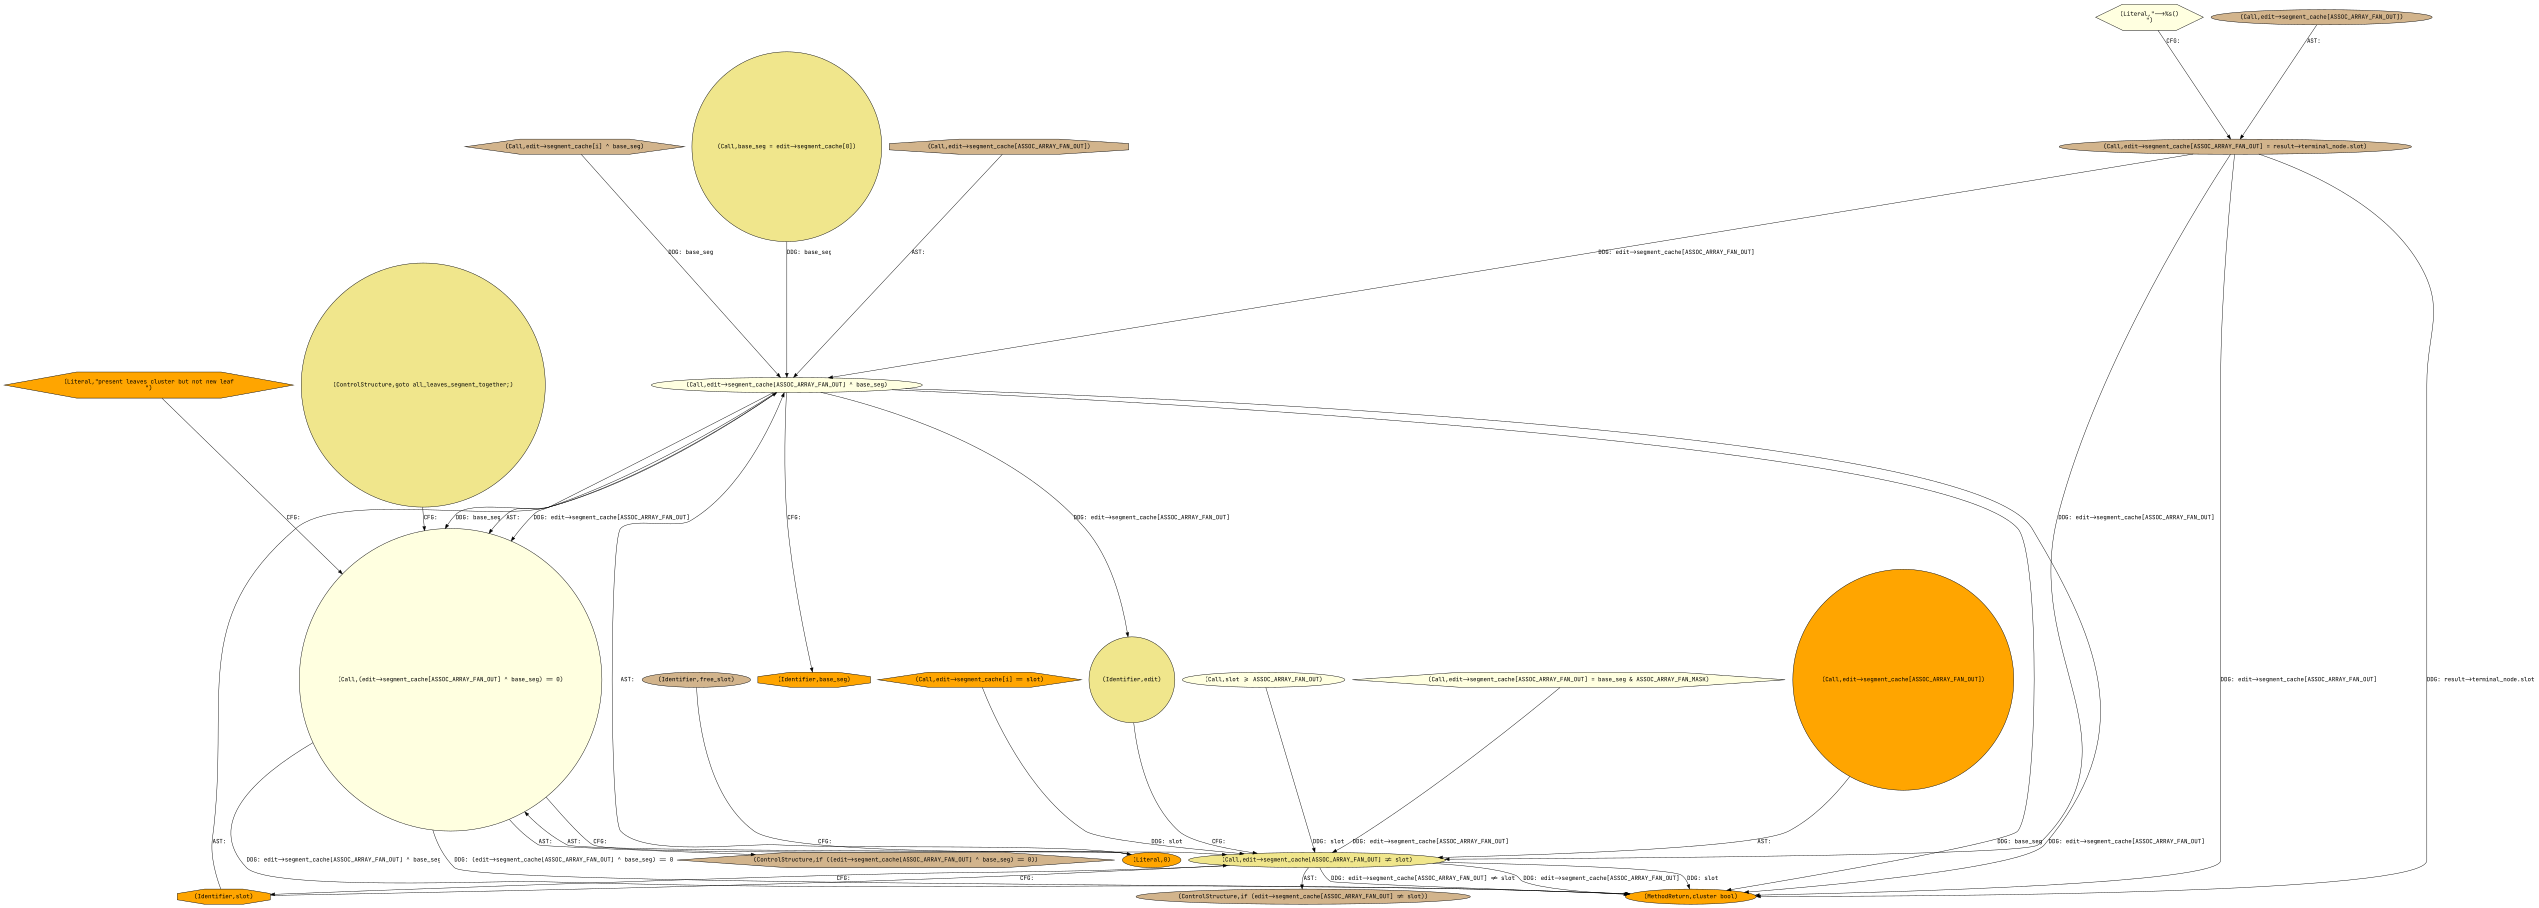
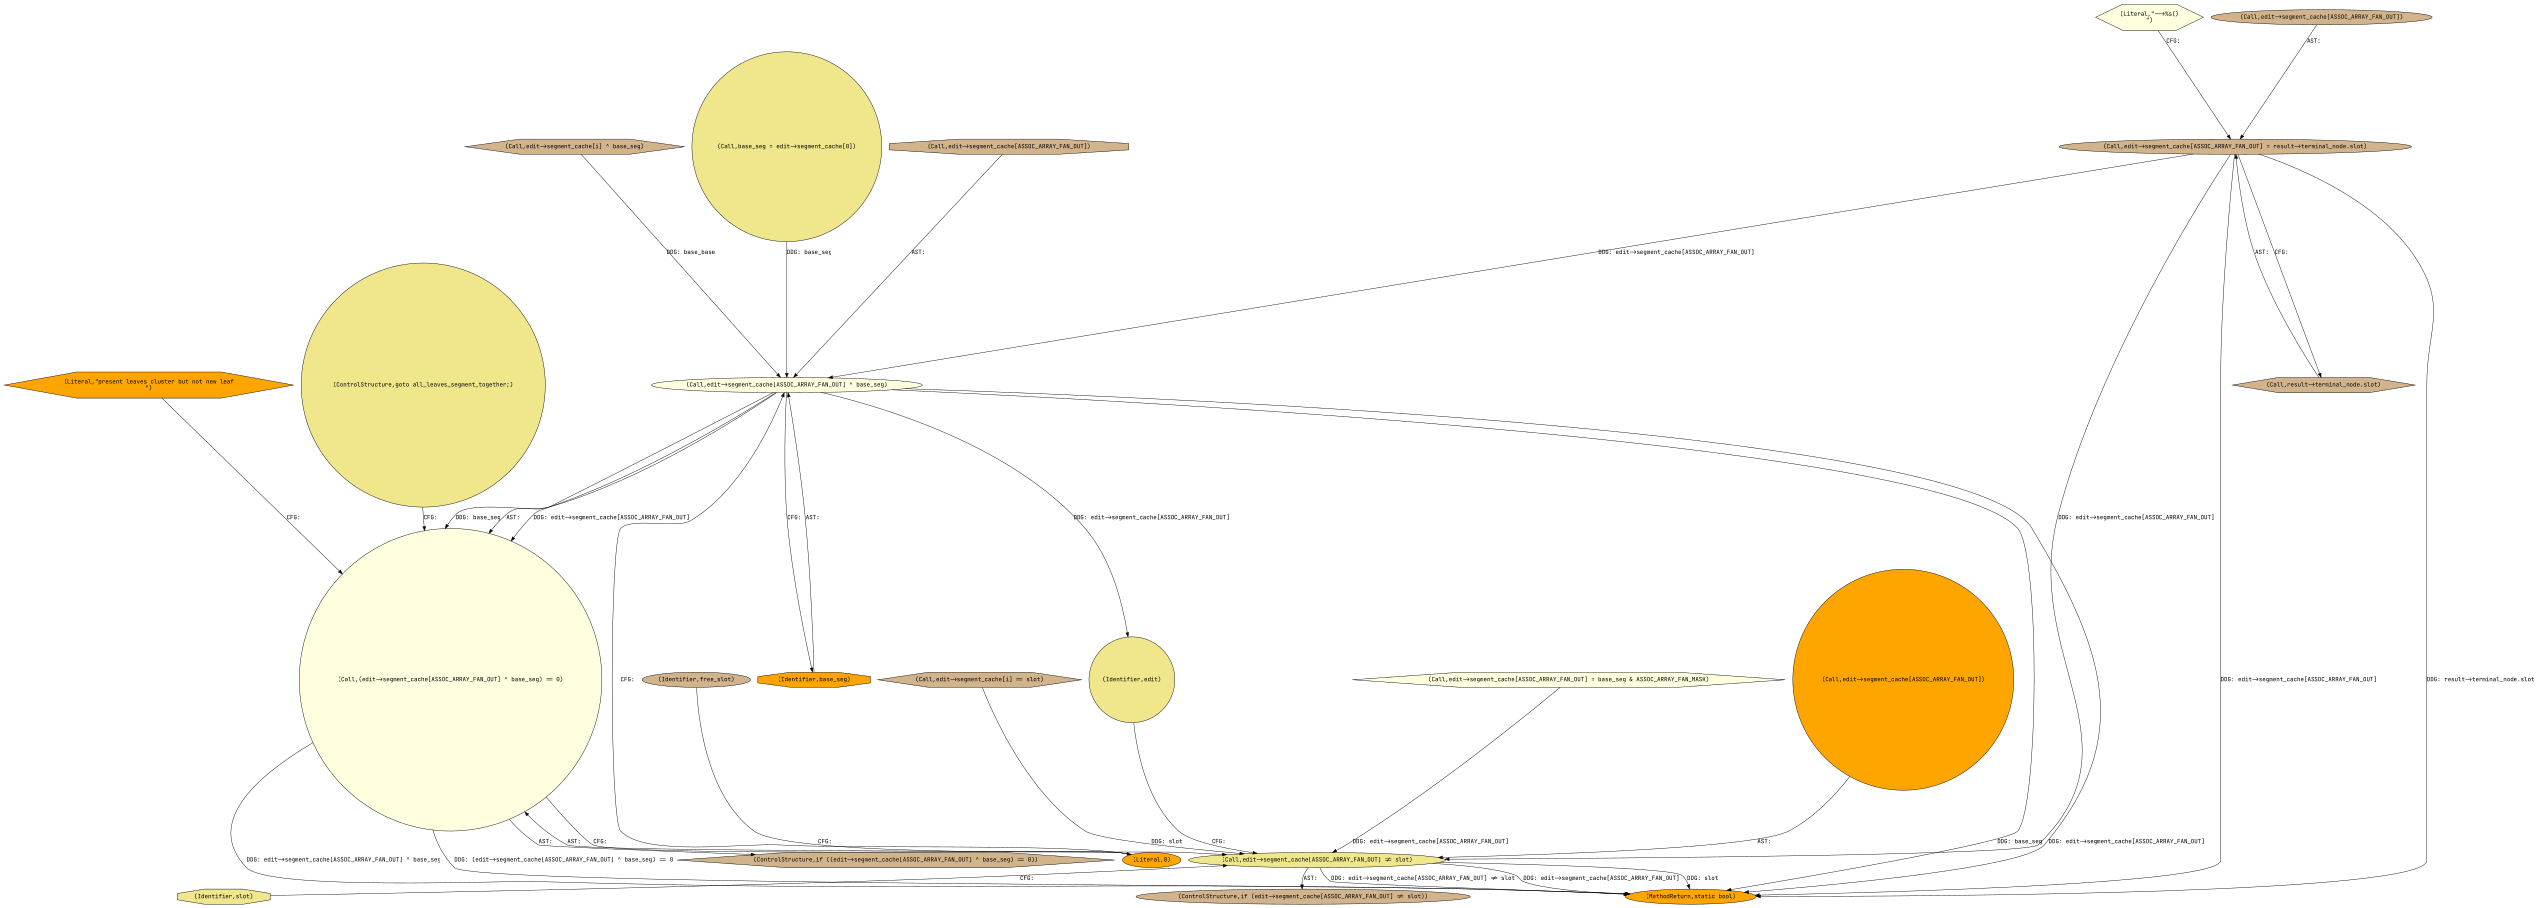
(691, 252) -> (691, 252)
none -> (2324, 385)
(354, 511) -> (807, 534)
(629, 680) -> (629, 680)
(980, 680) -> (980, 680)
(1264, 680) -> none
(752, 878) -> none
(224, 897) -> (224, 897)
(1691, 897) -> (1691, 897)
